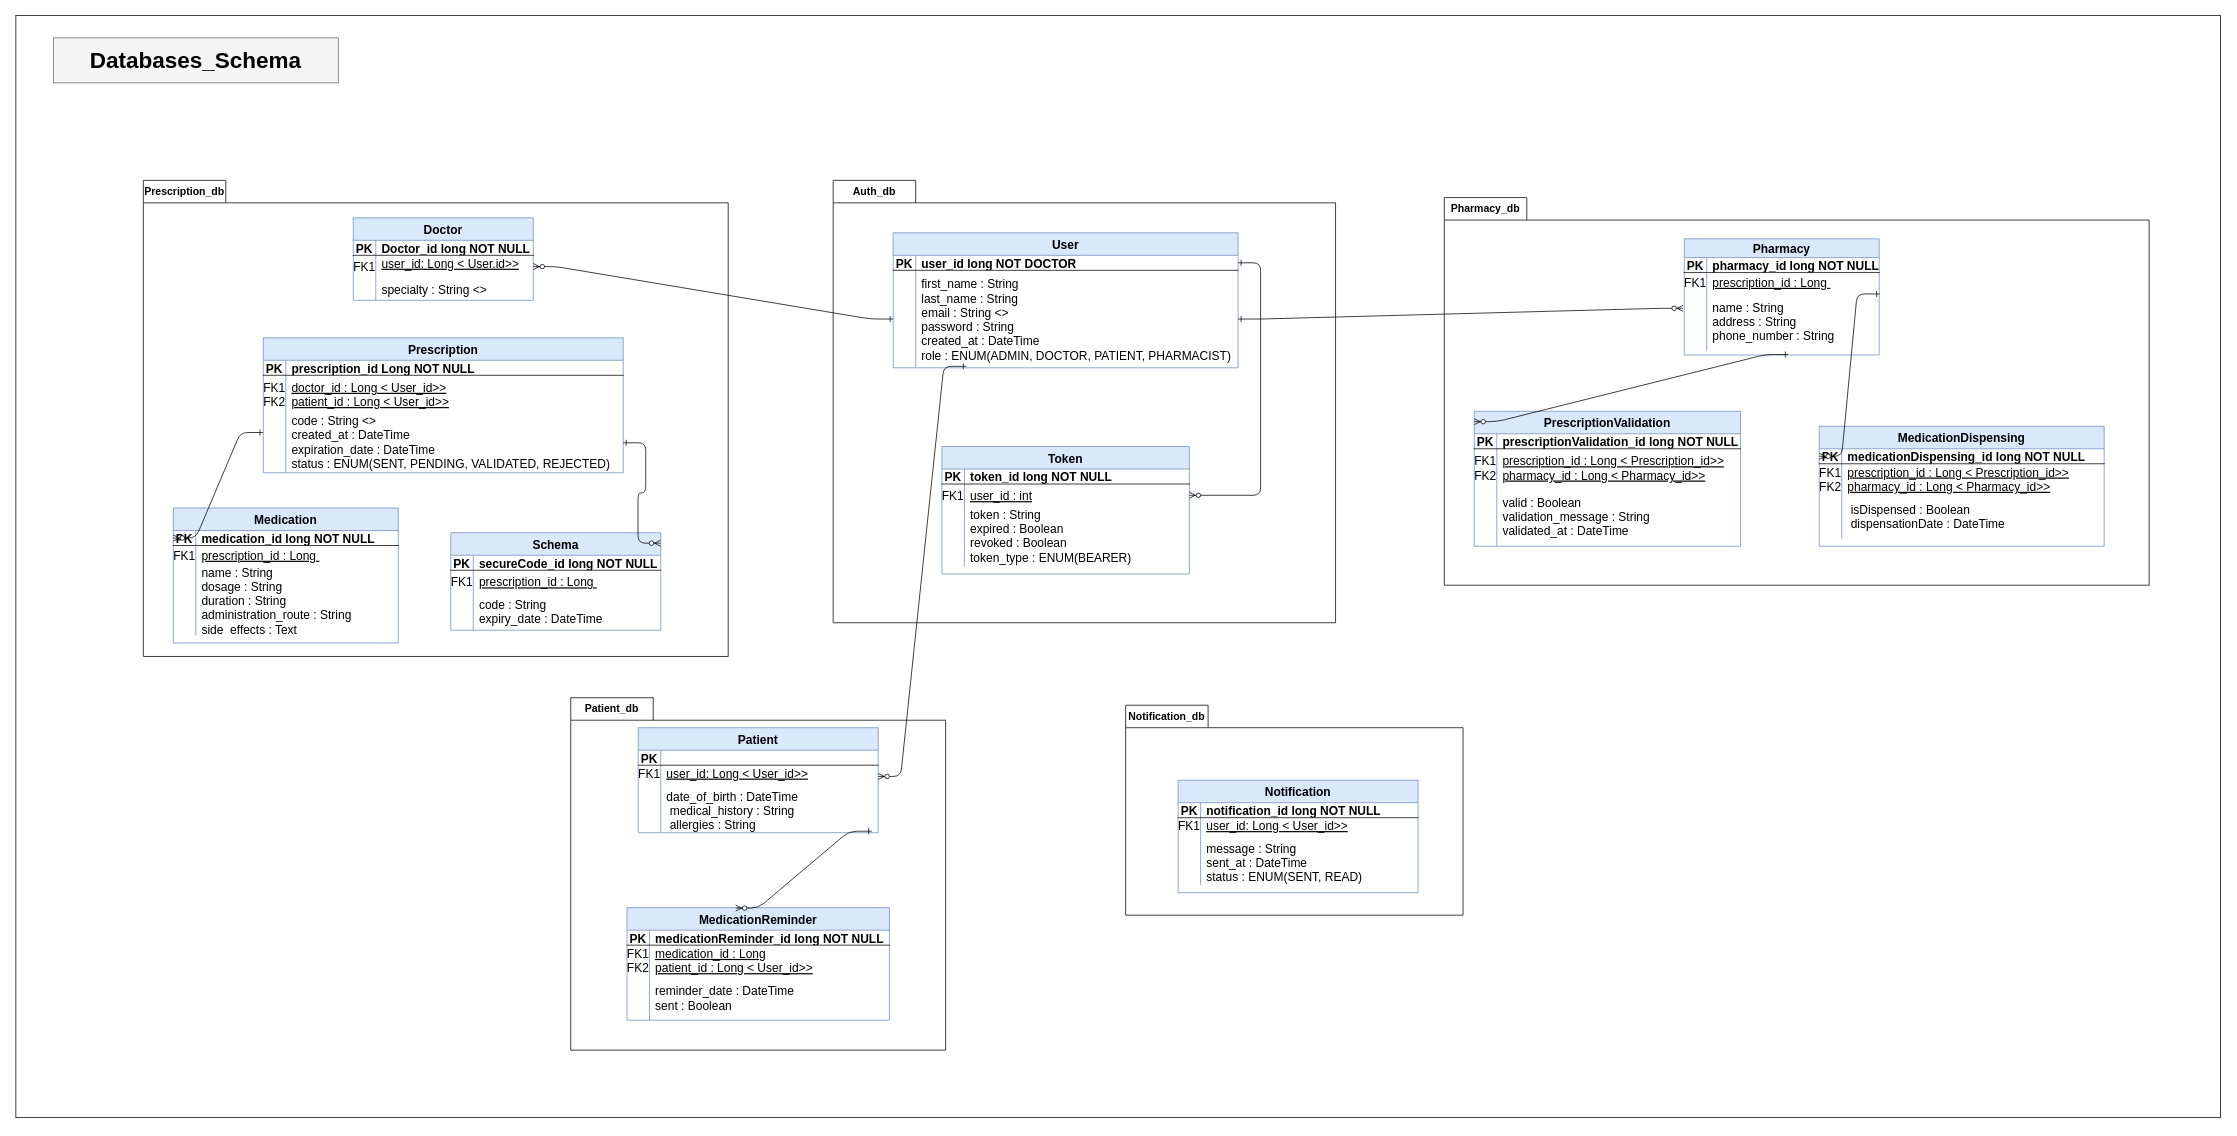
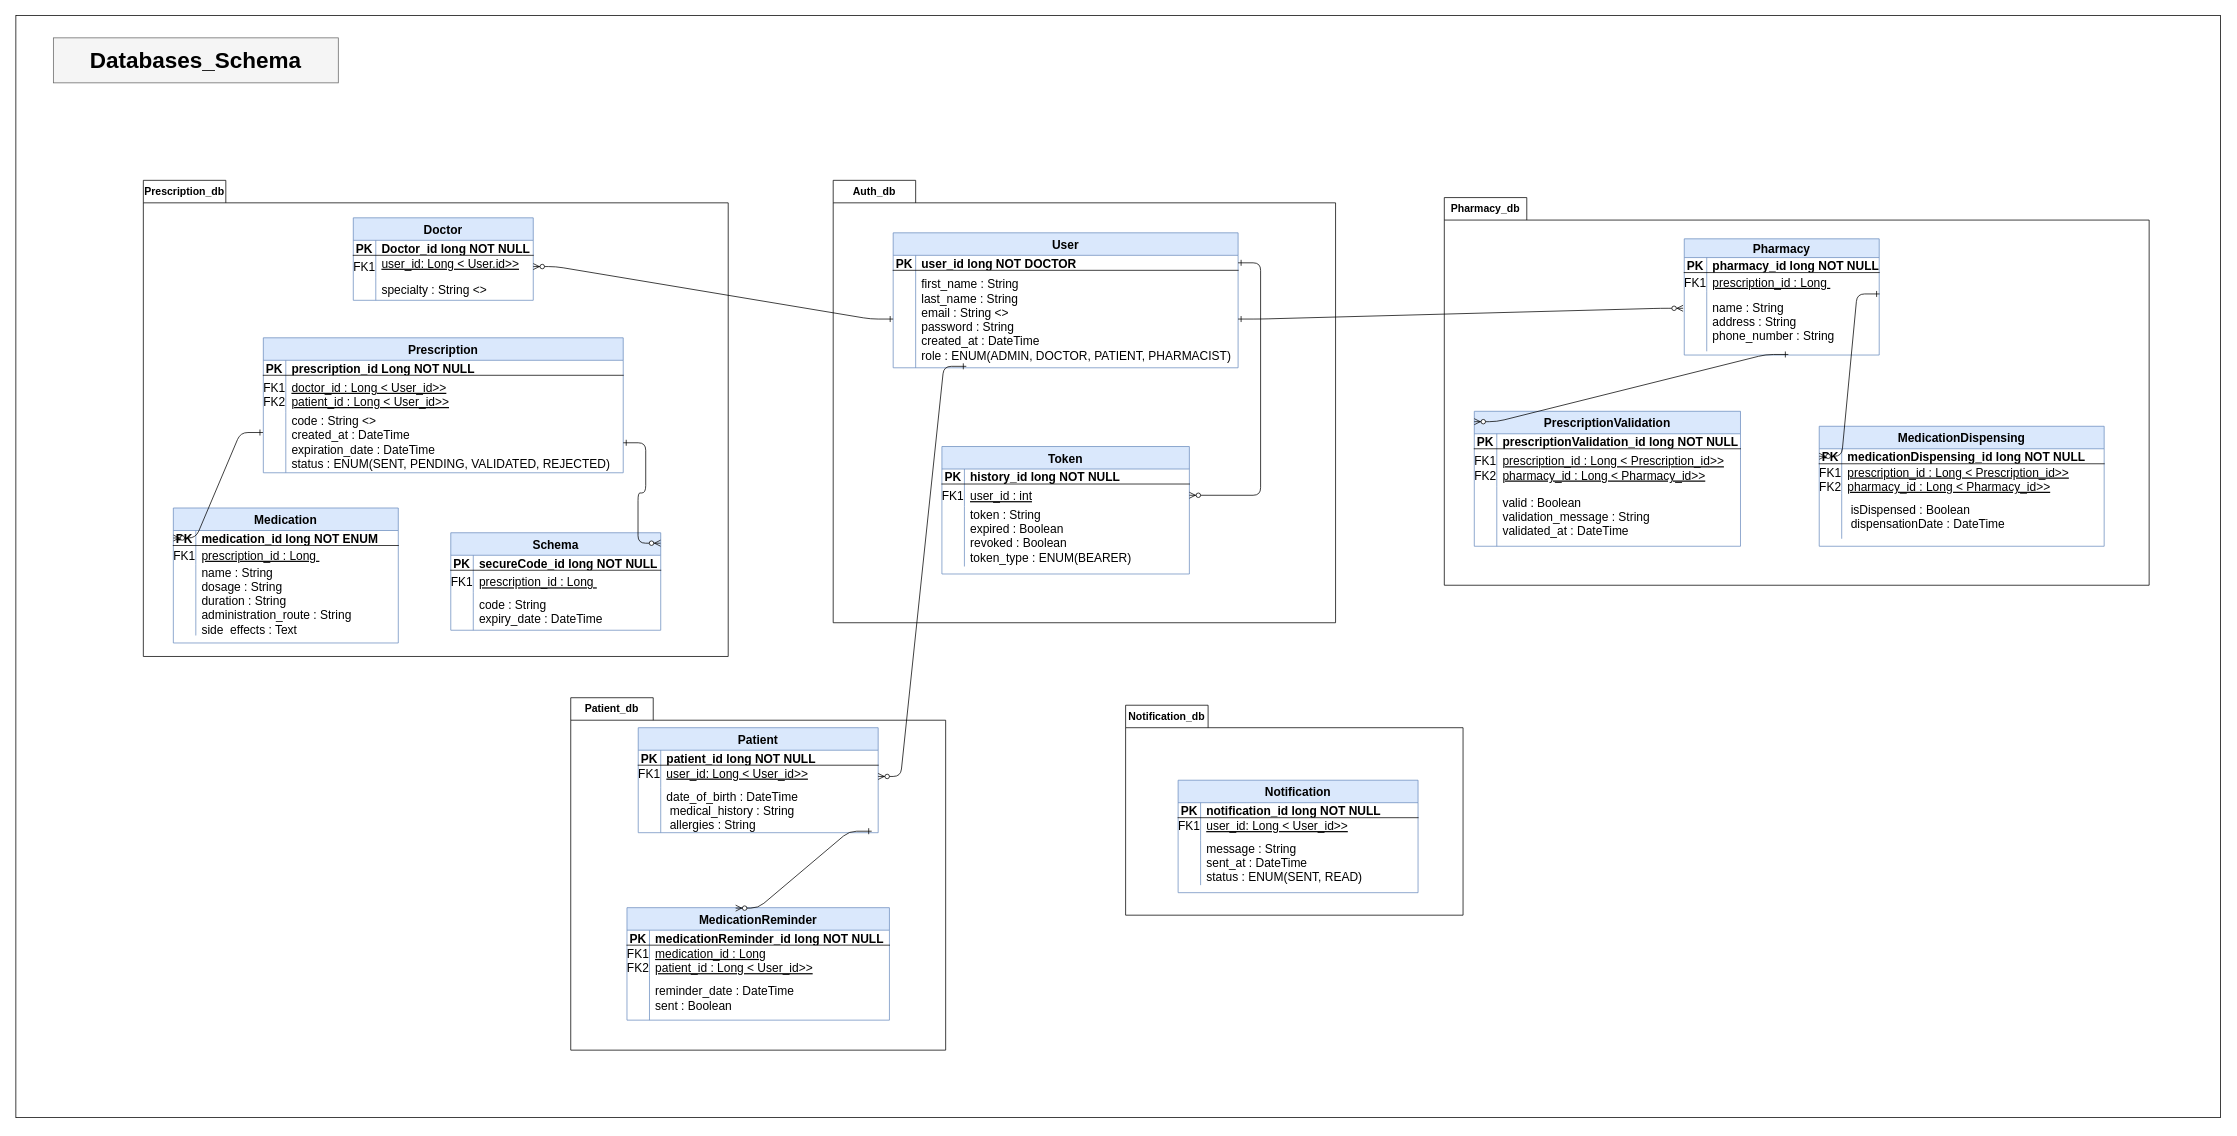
(1036, 478) -> (1041, 478)
(281, 539) -> (281, 539)
none -> (769, 758)
